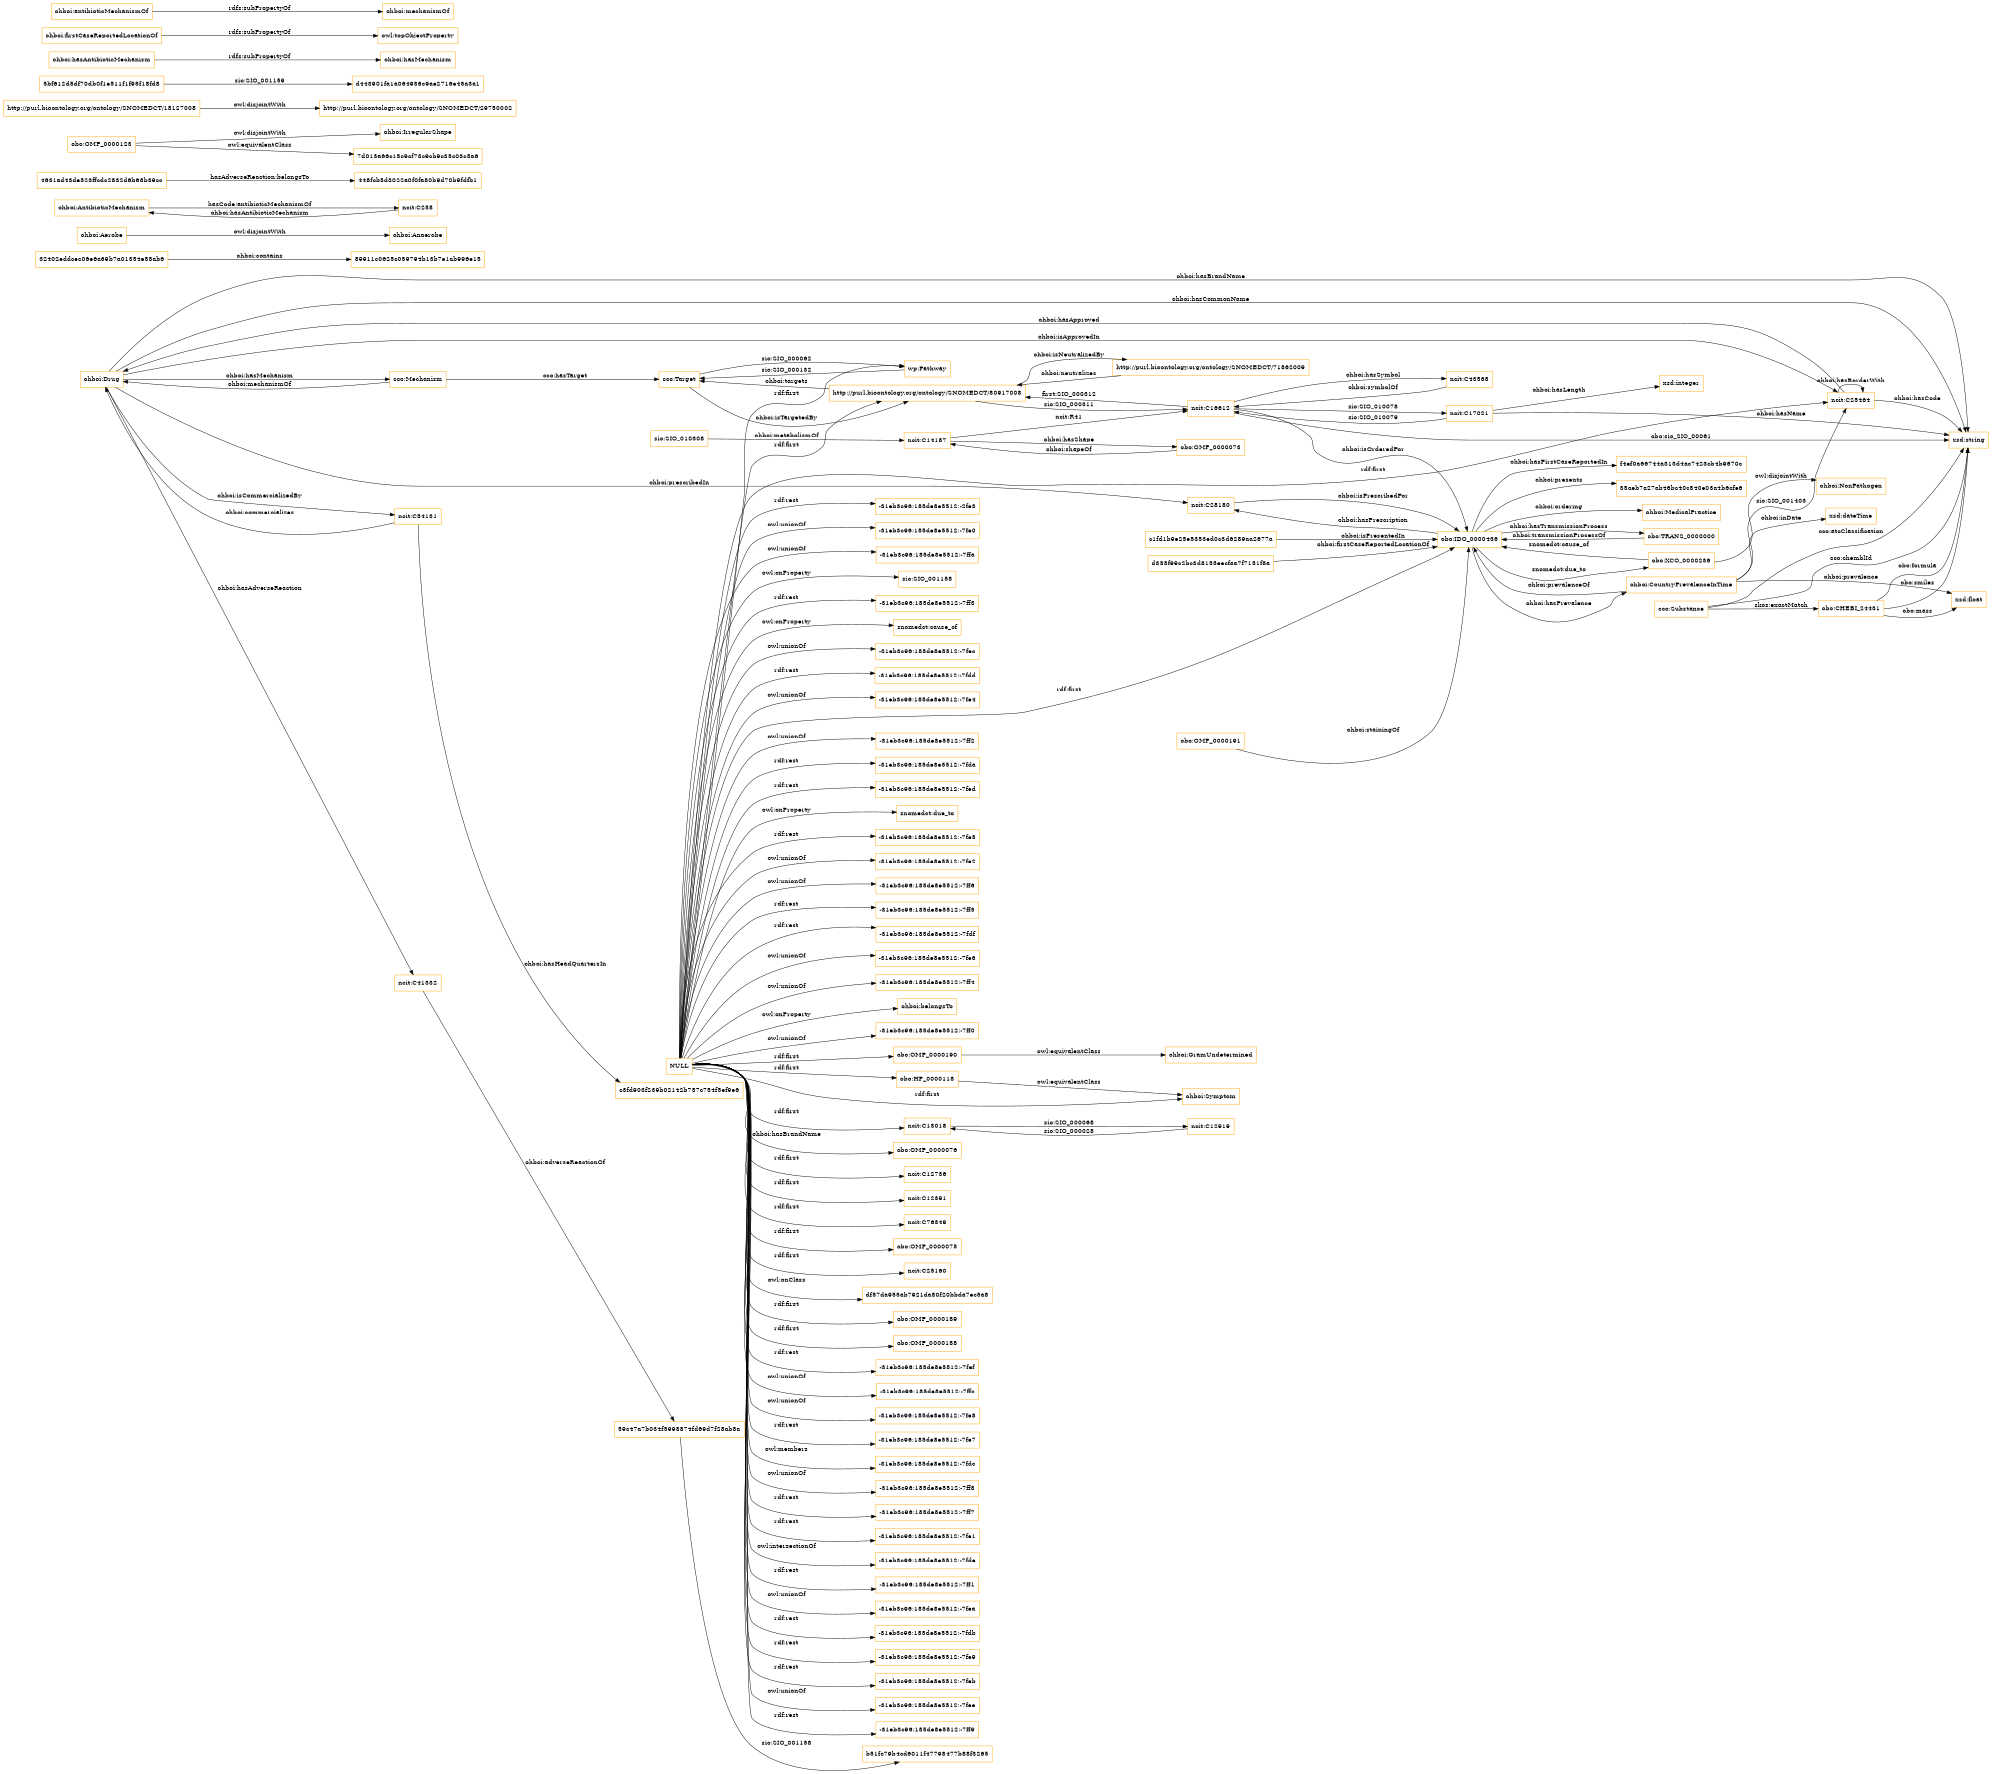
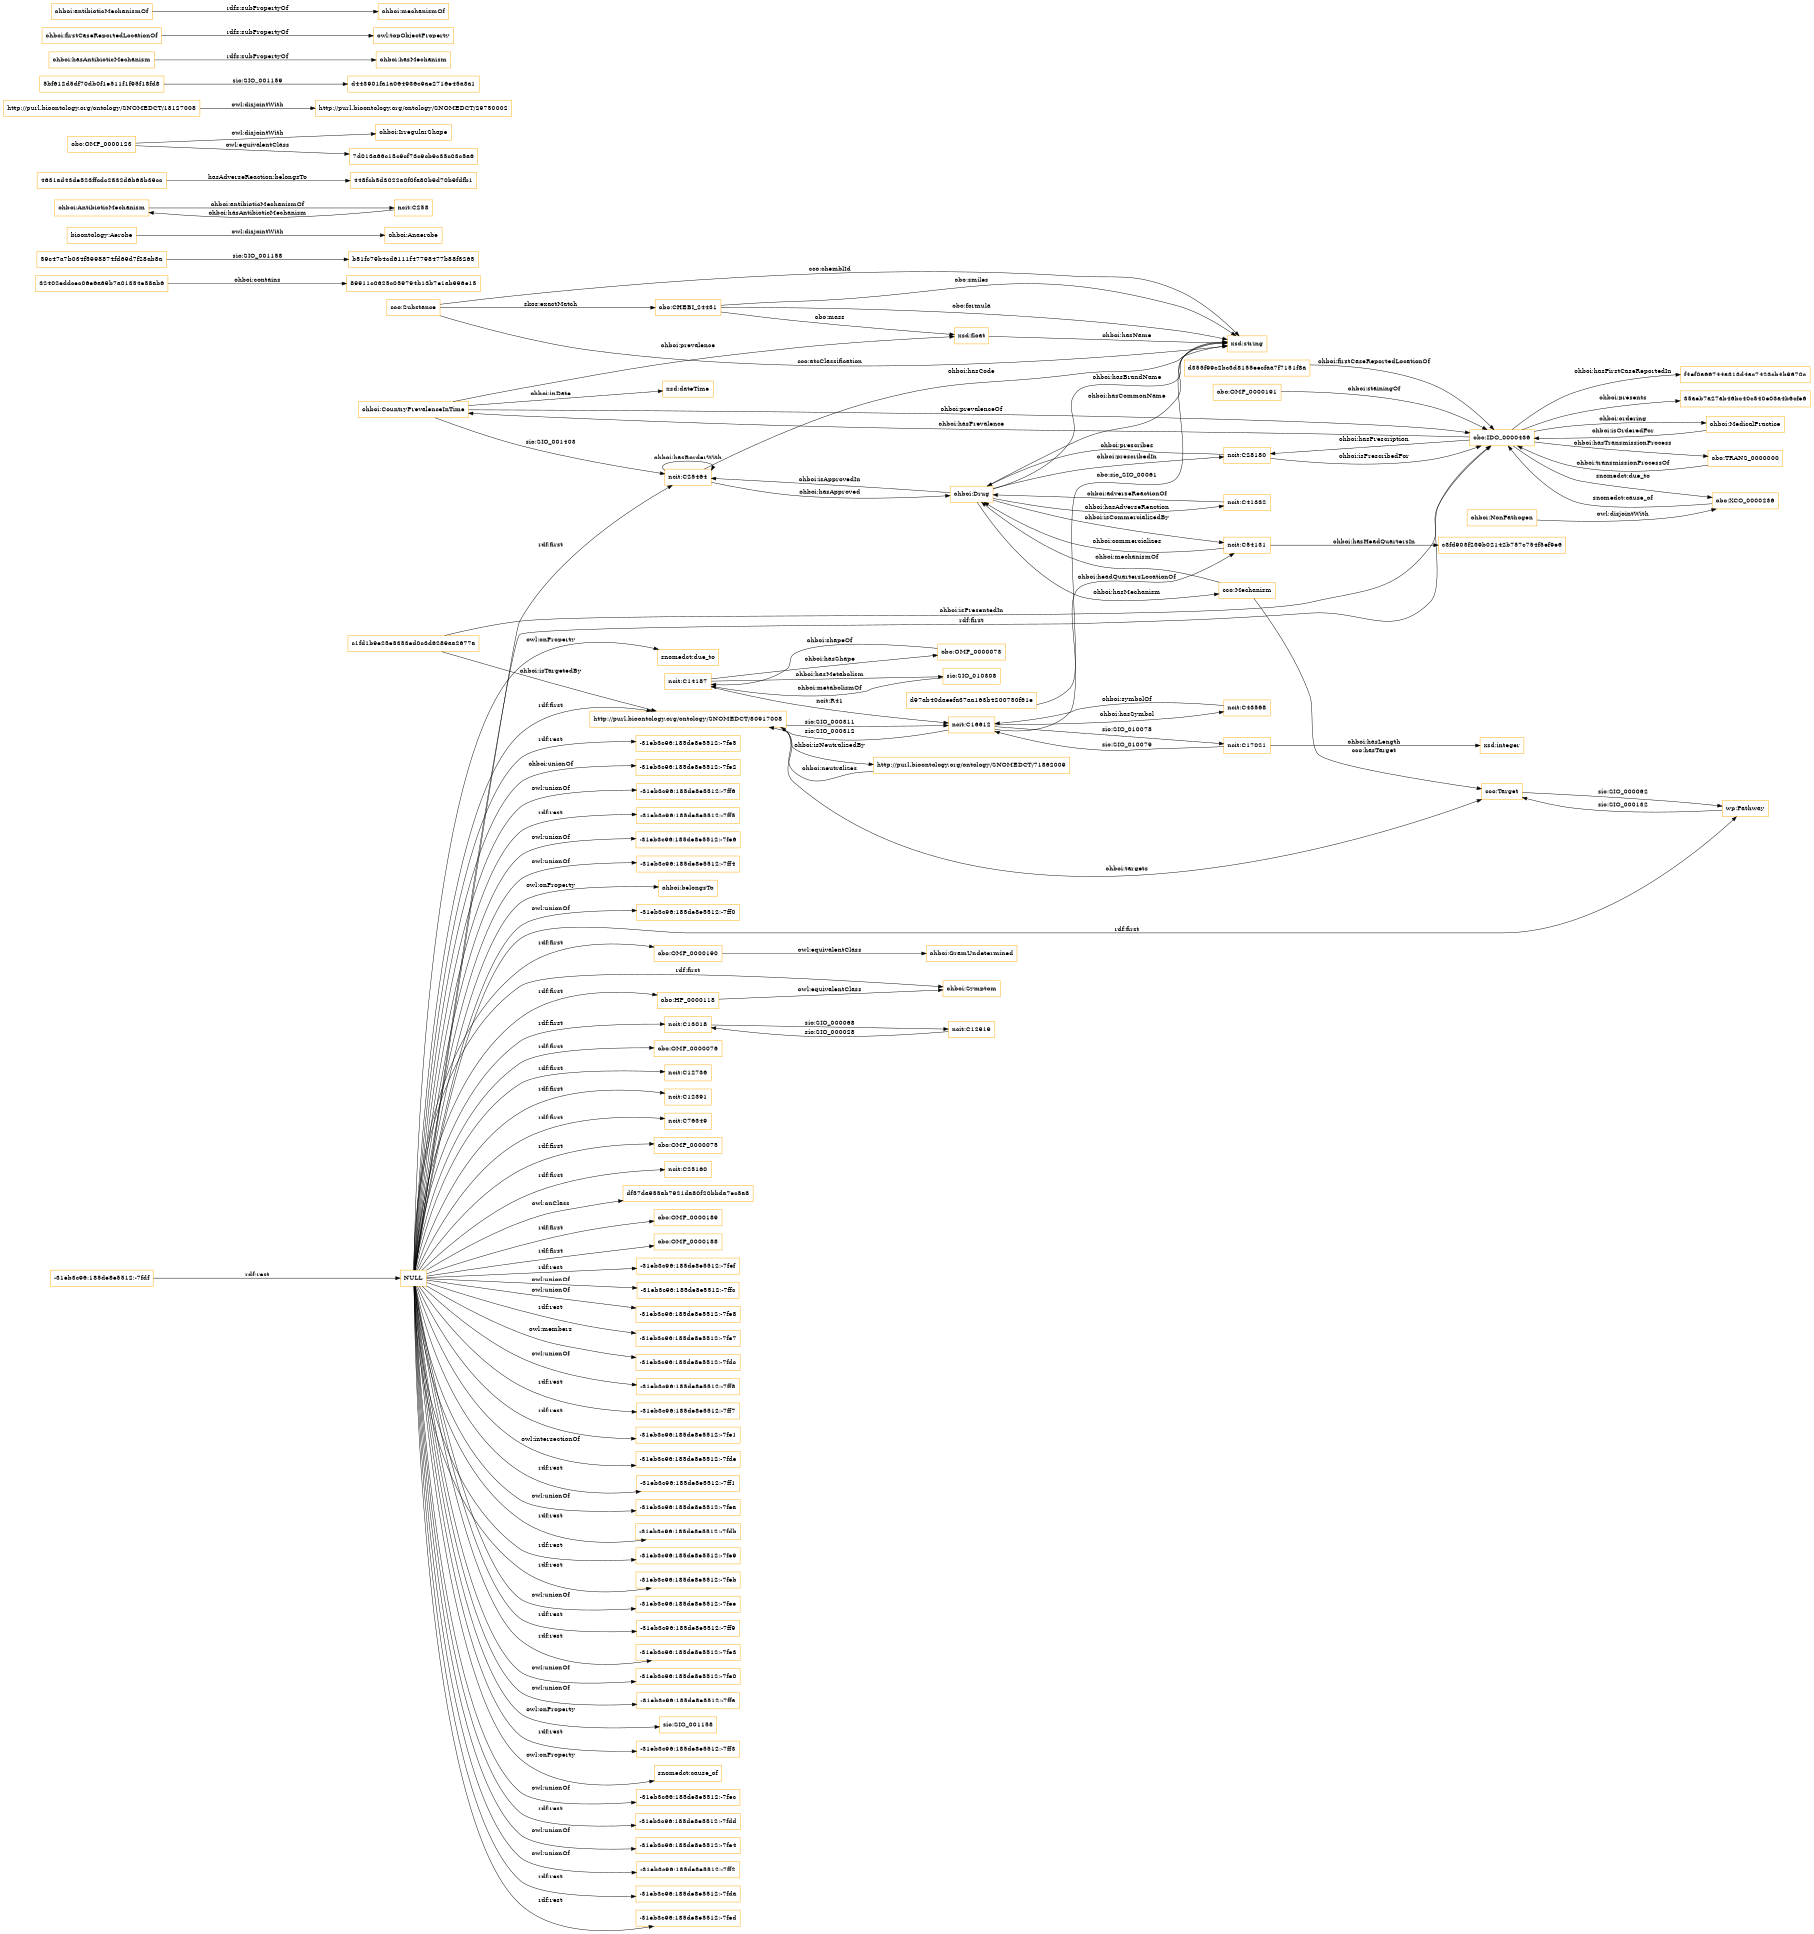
(260, 205) -> (258, 205)
(102, 235) -> (102, 235)
(1069, 394) -> (830, 731)
(1730, 416) -> (1106, 340)
(794, 426) -> (546, 682)
none -> (1105, 450)
(1360, 462) -> (1623, 437)
(927, 507) -> (688, 1652)
(1748, 510) -> (1625, 521)
(927, 652) -> (688, 1797)
none -> (825, 679)
none -> (972, 700)
(787, 858) -> (551, 764)
(749, 953) -> (274, 1278)
(787, 1134) -> (551, 1047)
(547, 1204) -> (1111, 498)
(927, 1754) -> (413, 259)
